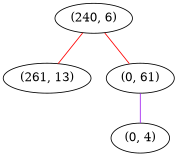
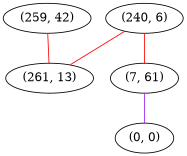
none -> (47, 18)
(140, 78) -> (144, 78)
(140, 138) -> (144, 138)
